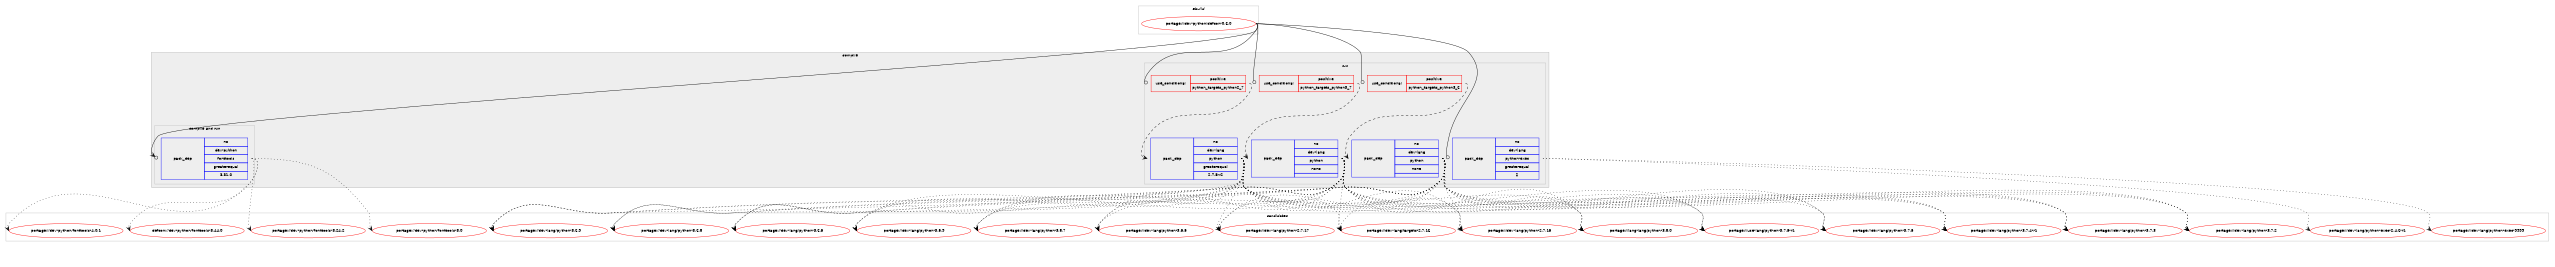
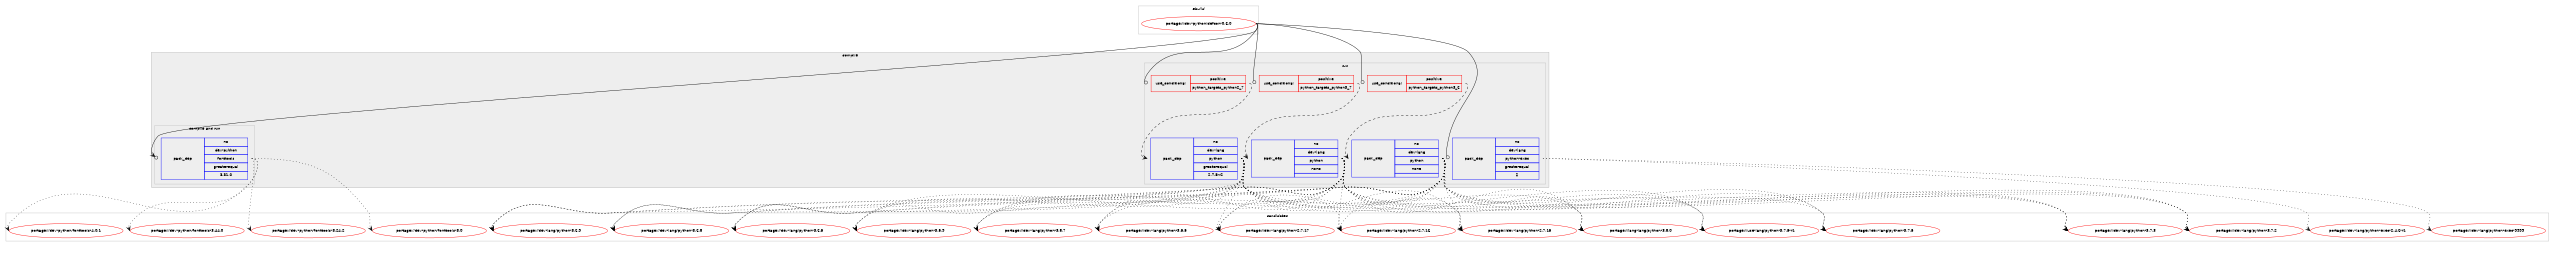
(187, 231) -> (187, 231)
(1398, 231) -> (1398, 231)
(2004, 231) -> none
